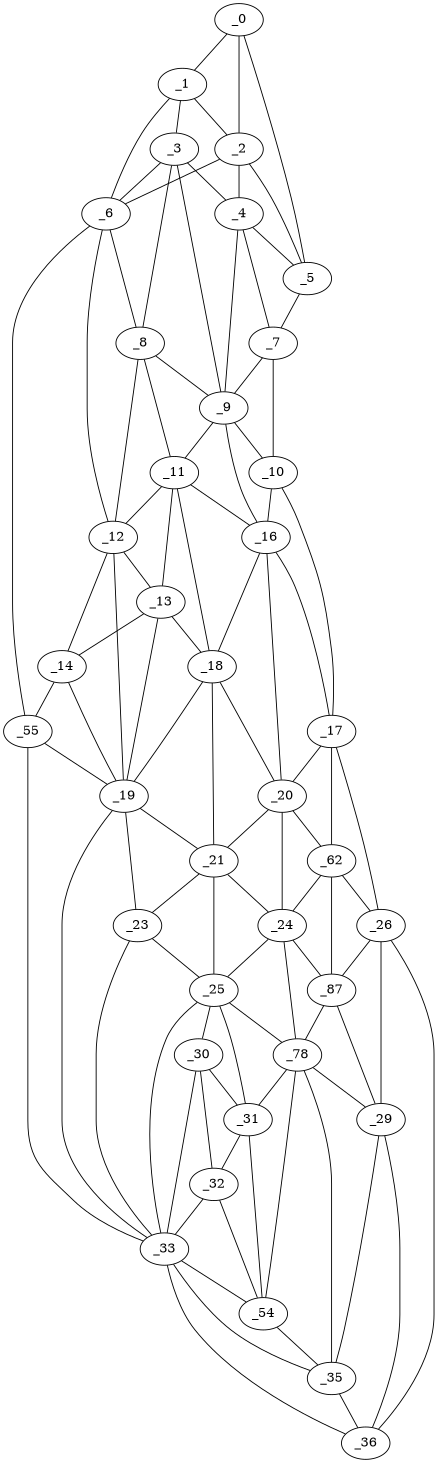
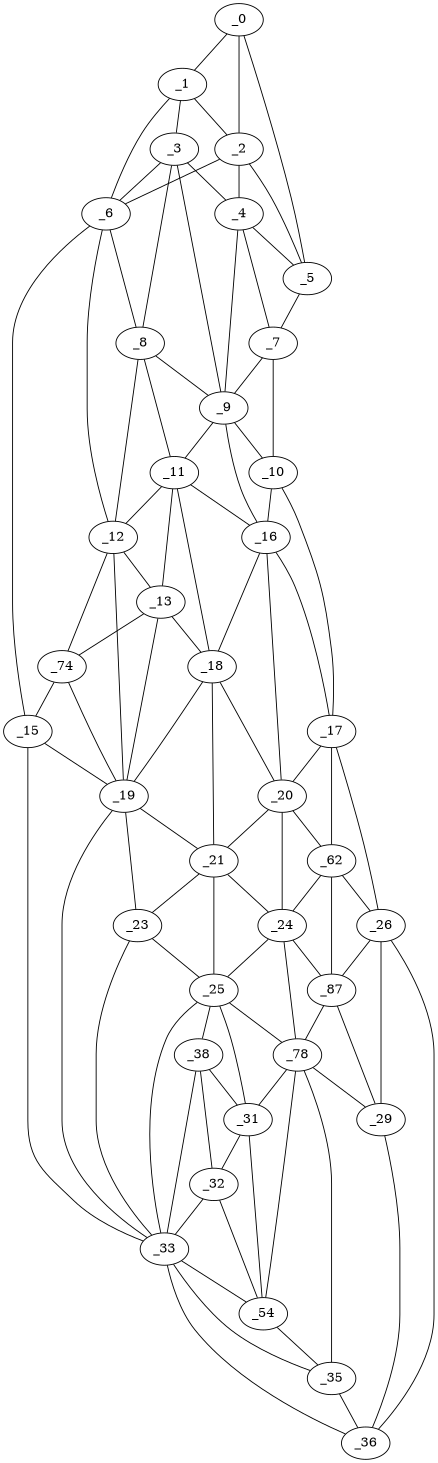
(62, 667) -> (62, 667)
(28, 731) -> (28, 731)
(199, 1055) -> (199, 1055)
(360, 1250) -> none
